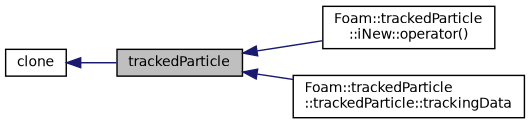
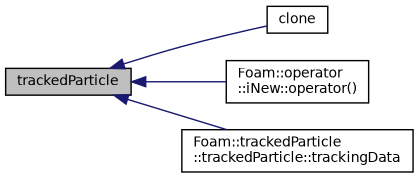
(409, 27) -> (297, 82)
(99, 63) -> (195, 43)
